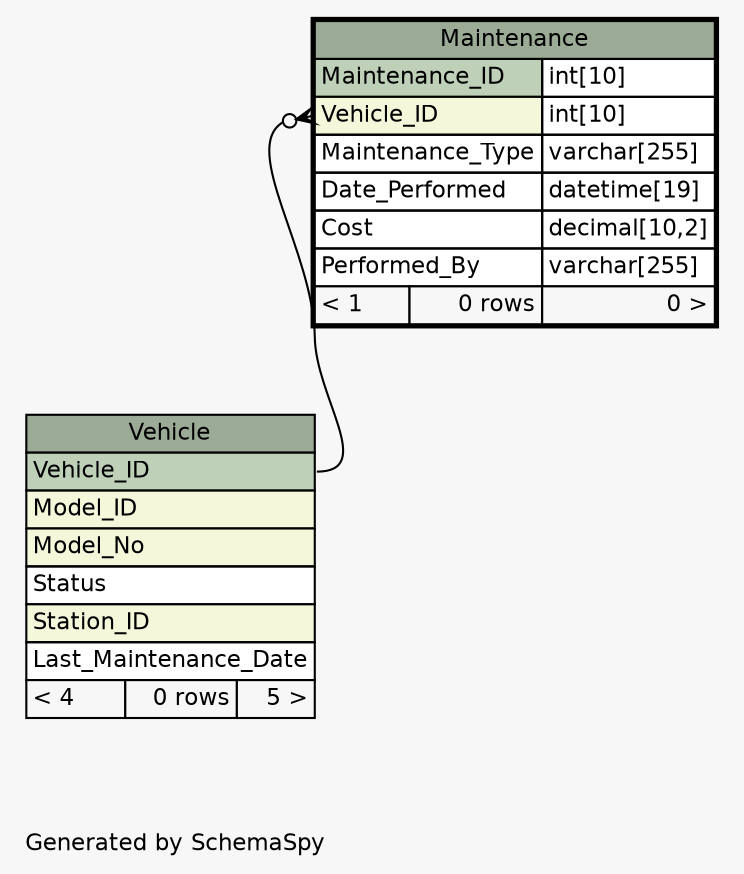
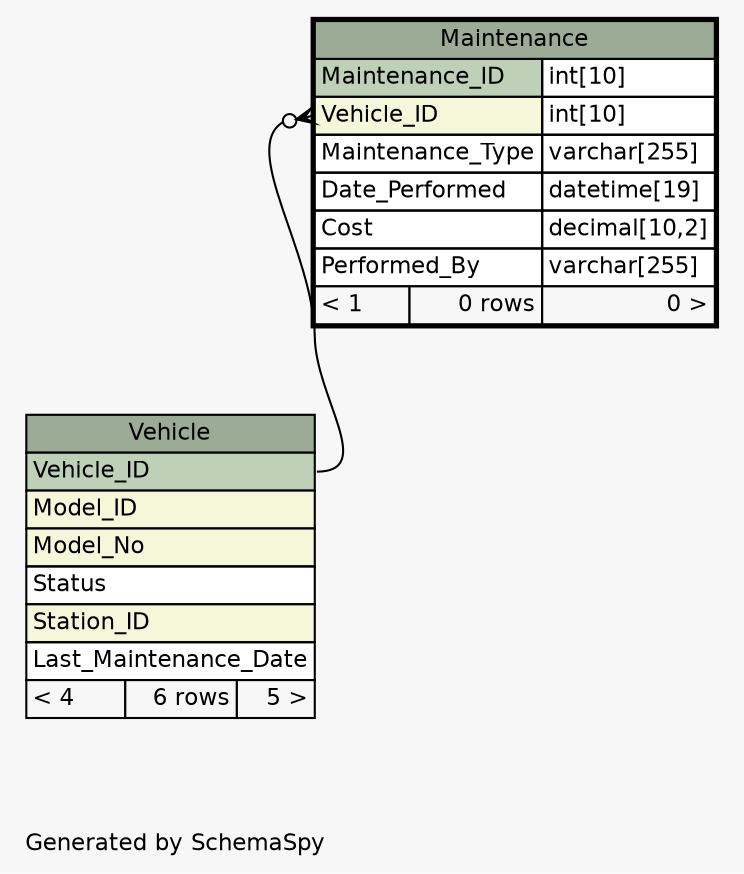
(192, 698) -> (192, 698)
